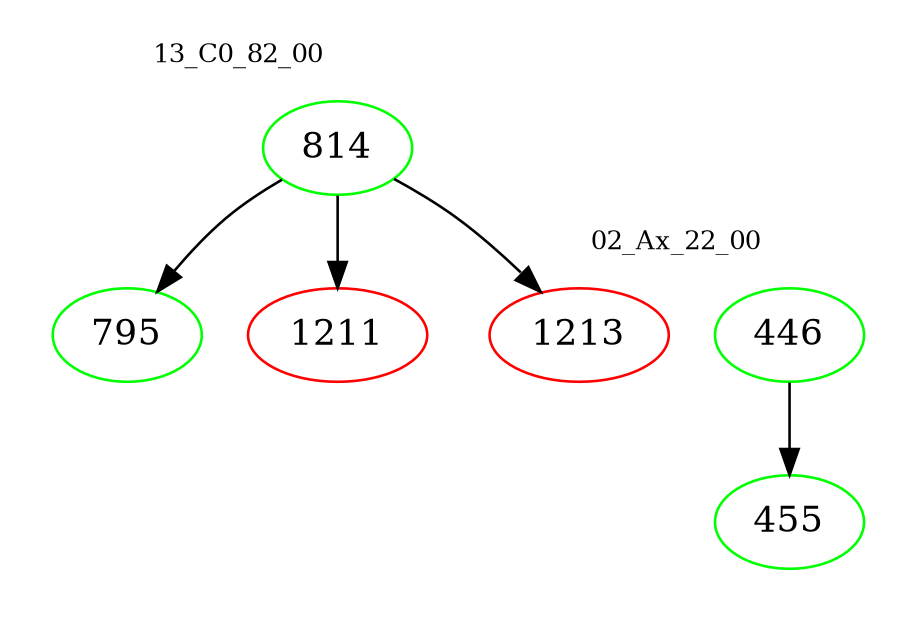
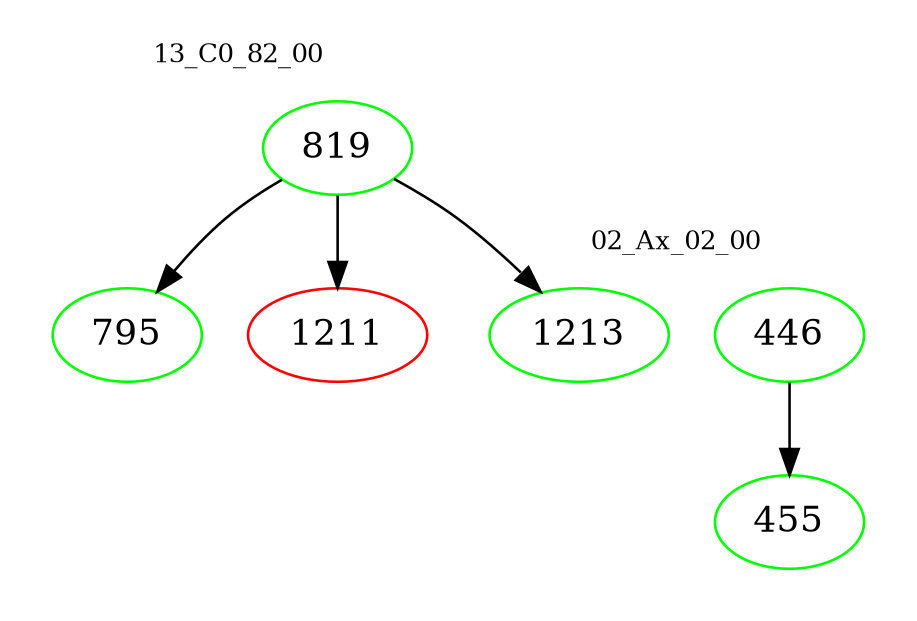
(338, 148) -> (338, 148)
(677, 243) -> (677, 243)
(579, 335) -> (579, 335)
